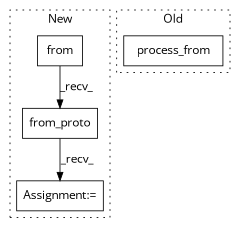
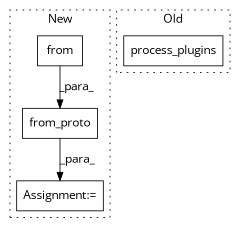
(173, 51) -> (173, 51)
(77, 87) -> (77, 87)
(78, 160) -> (78, 160)
